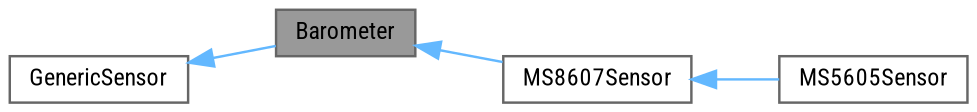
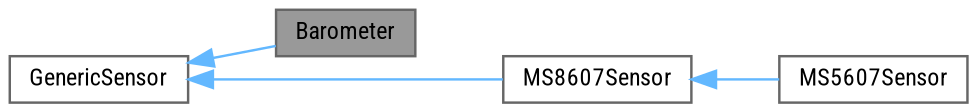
(471, 56) -> (358, 79)
(873, 79) -> (873, 79)
